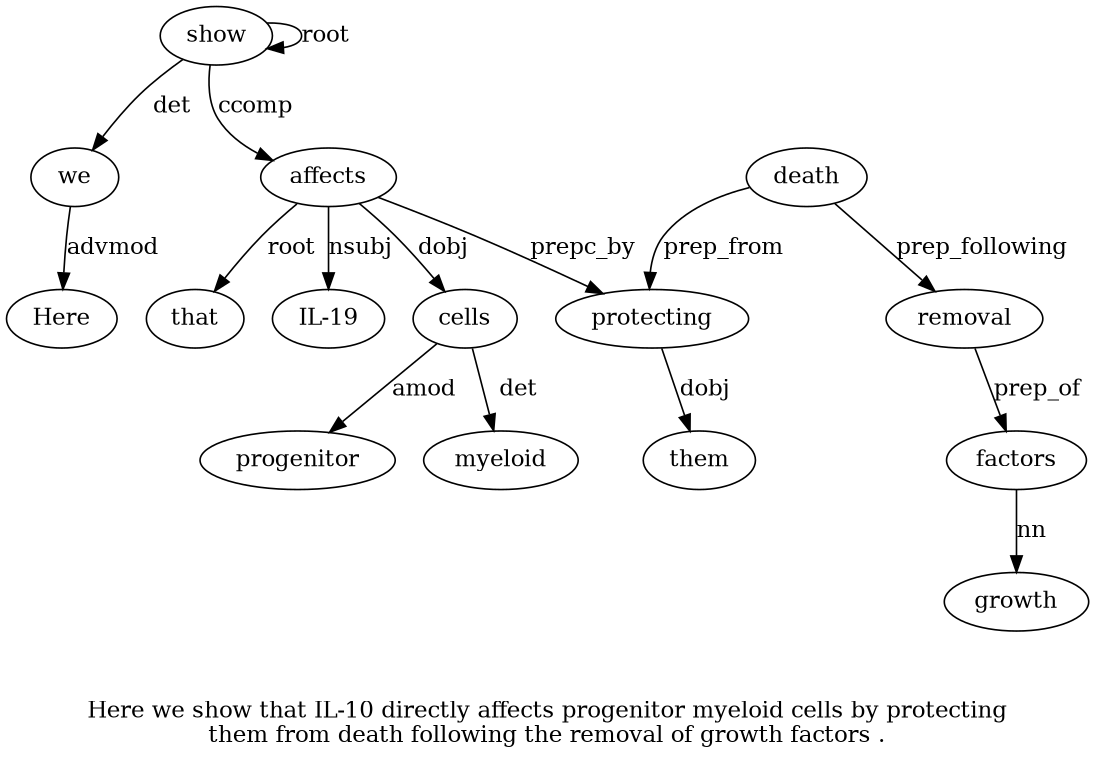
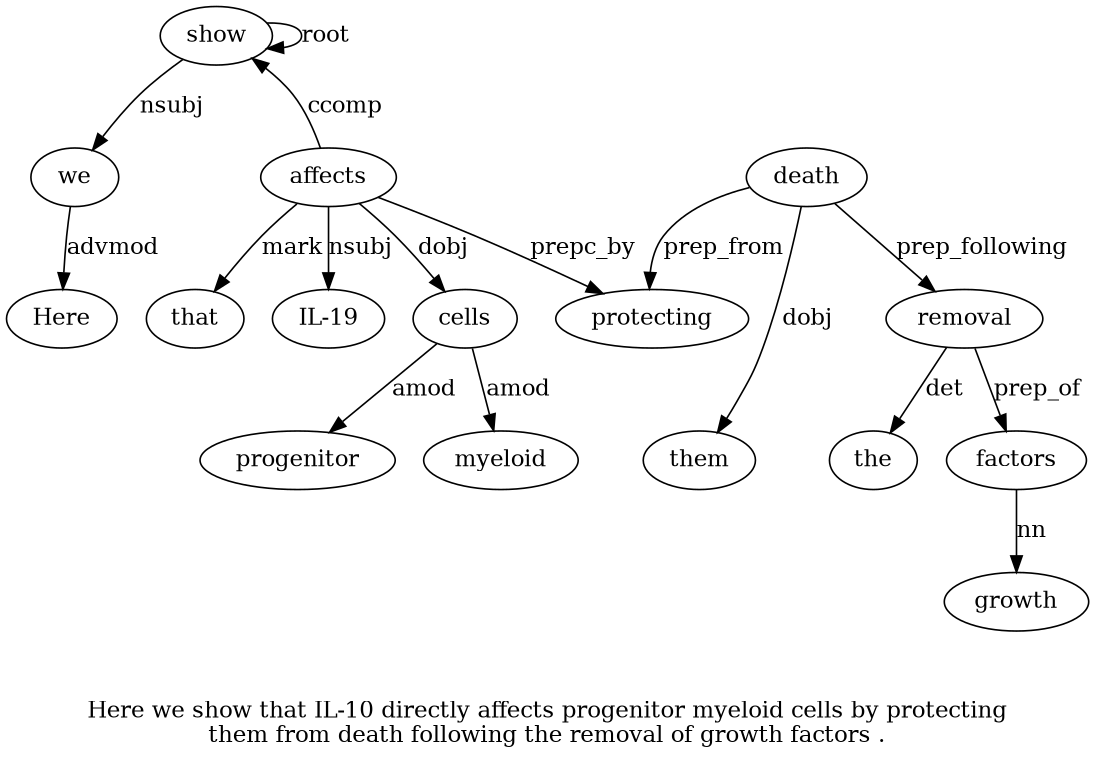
(172, 107) -> (172, 107)
(217, 118) -> (299, 104)
(292, 248) -> (292, 248)
(673, 382) -> (773, 316)
(519, 390) -> (519, 390)
none -> (873, 460)
